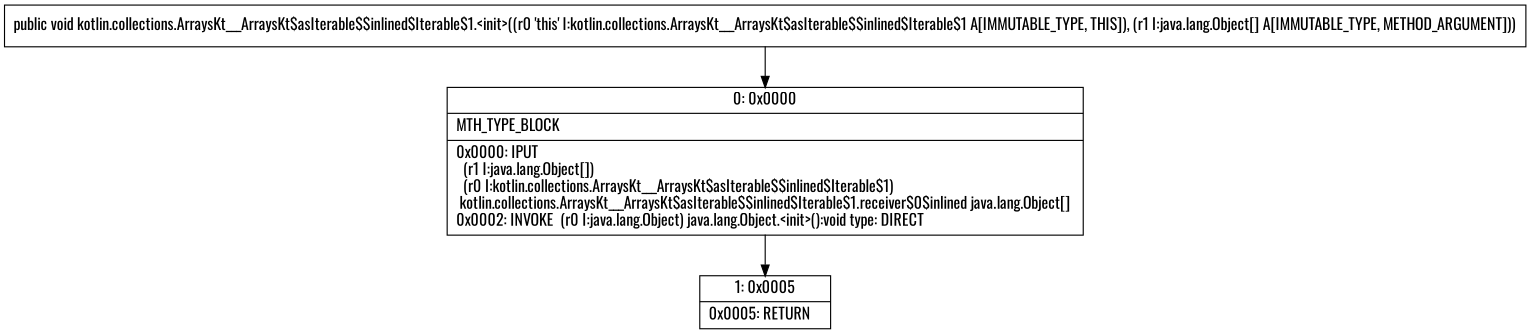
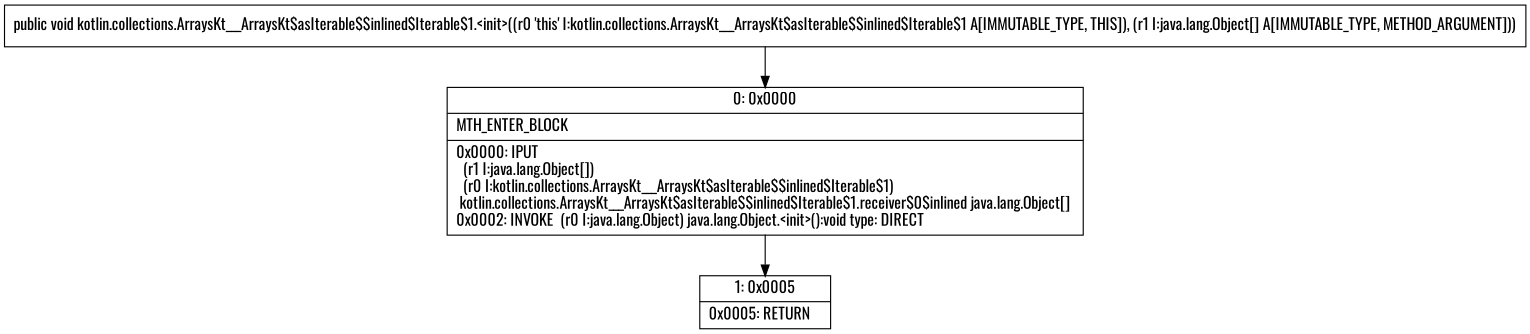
(508, 126) -> (513, 126)
